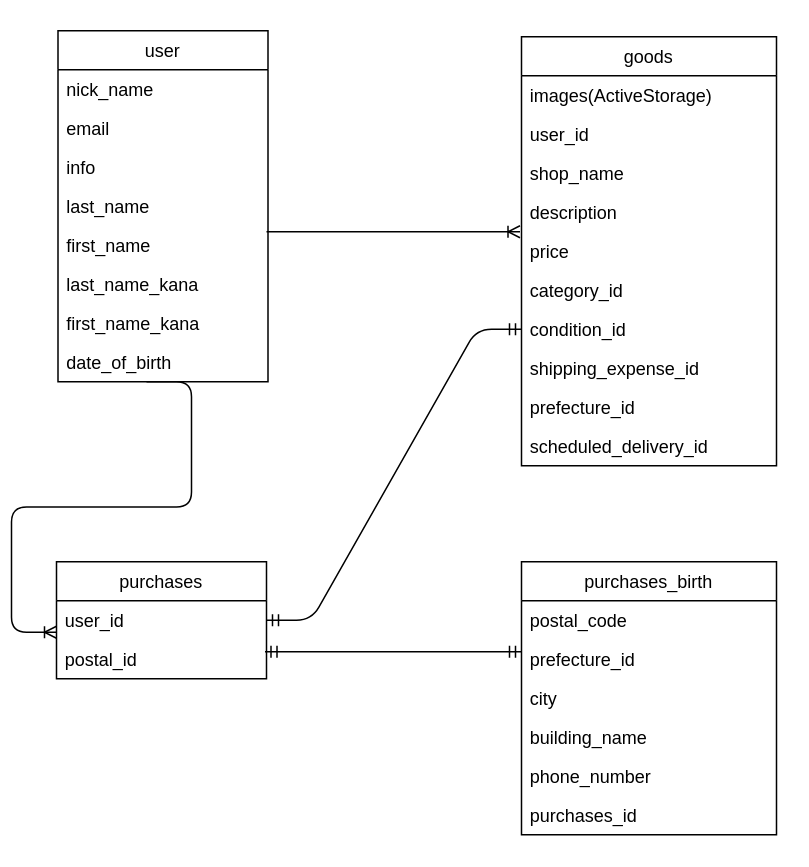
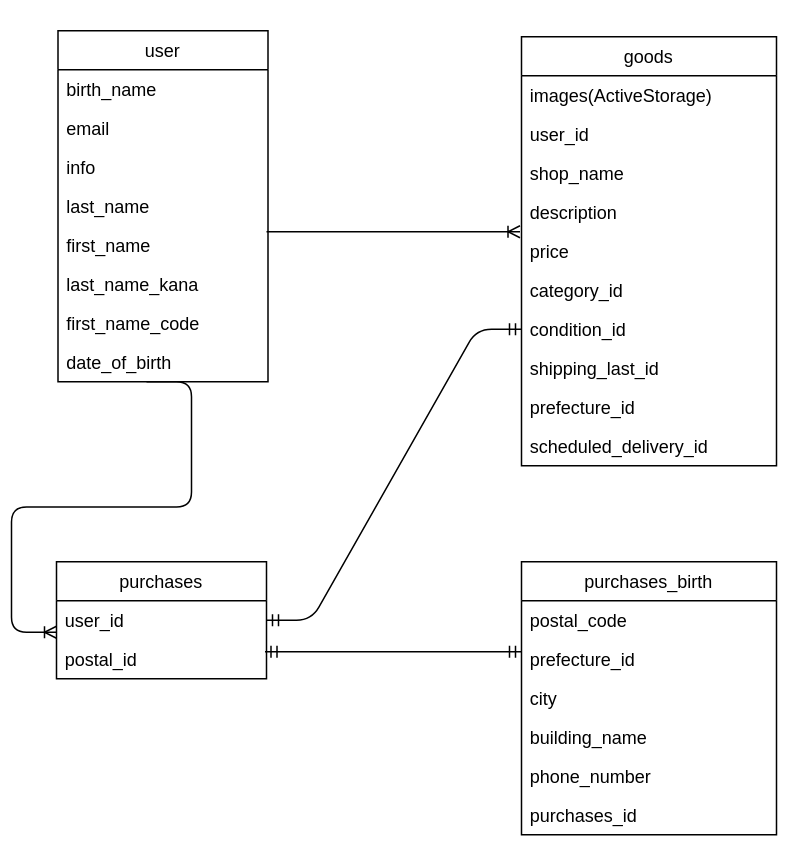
(109, 90) -> (114, 90)
(139, 324) -> (139, 324)
(618, 369) -> (601, 369)
